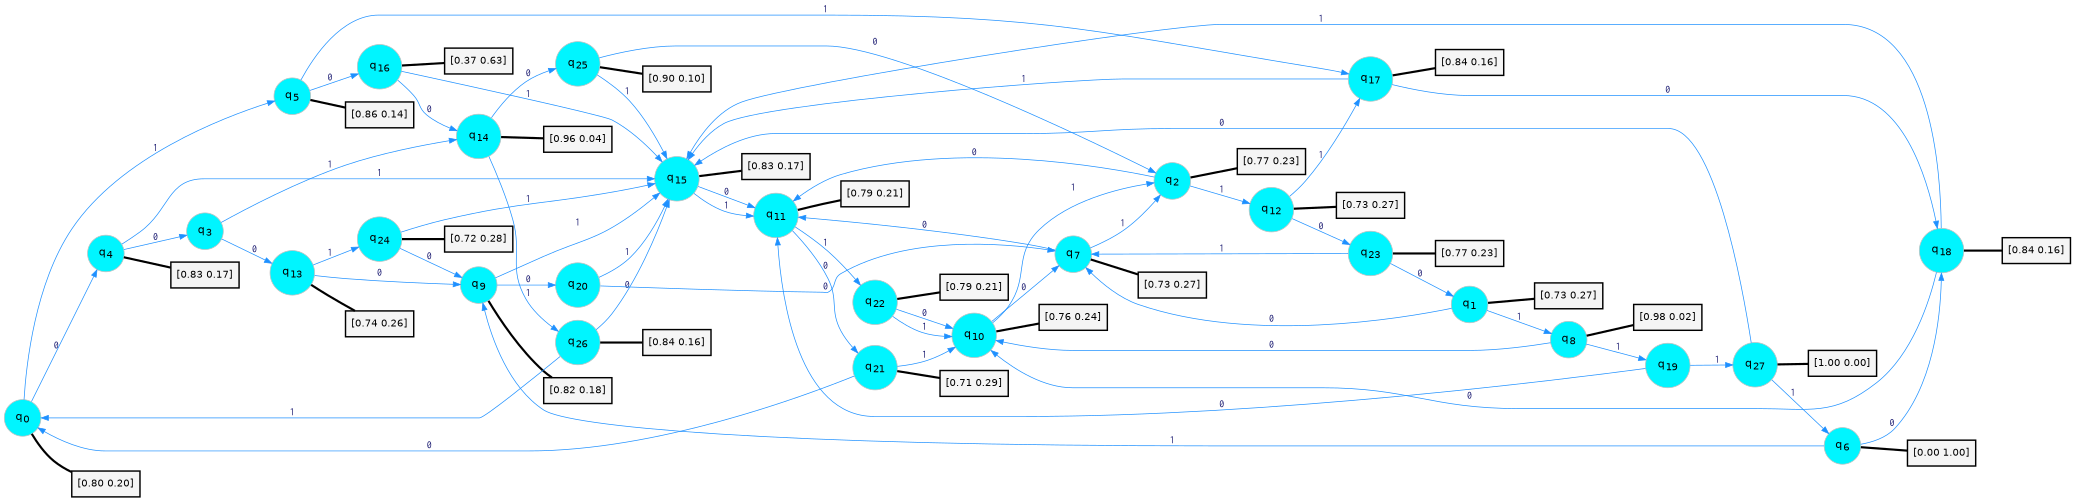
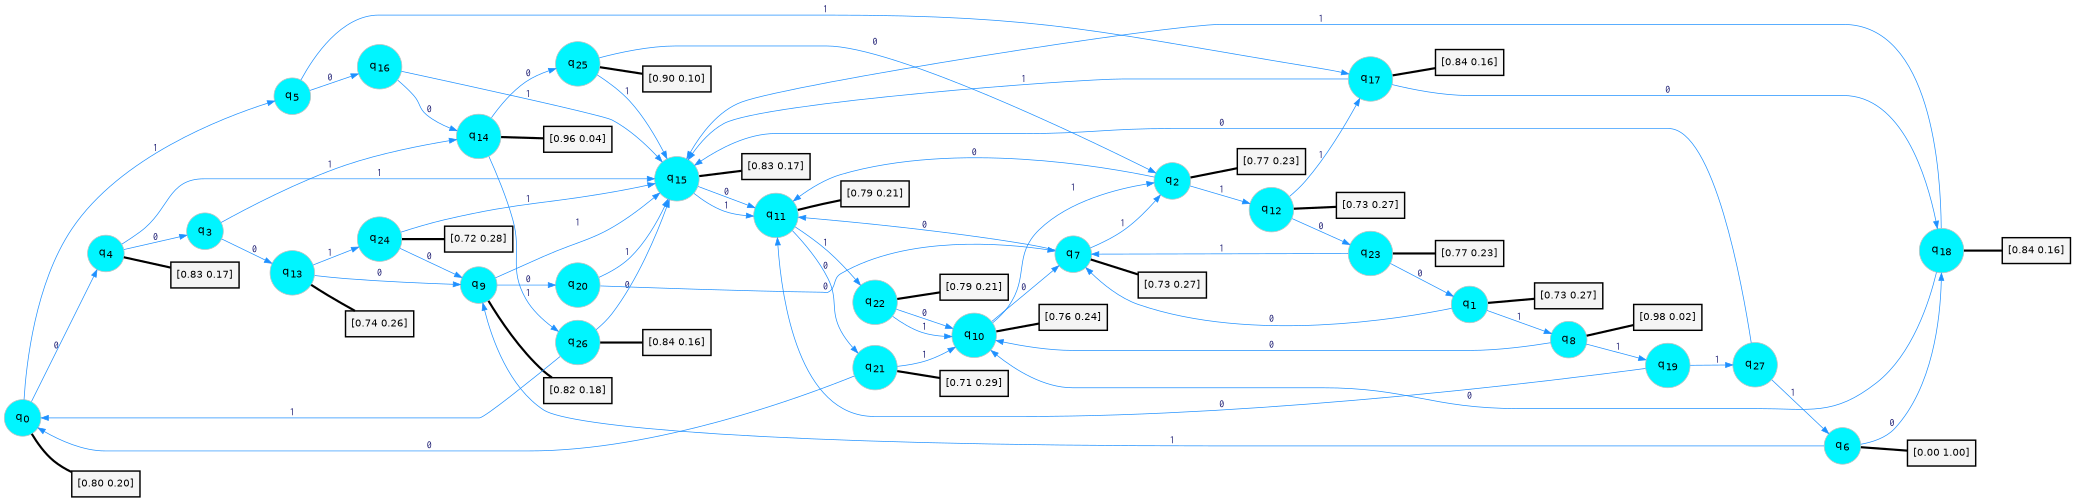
(479, 61) -> none
(380, 115) -> none
(1842, 363) -> none
